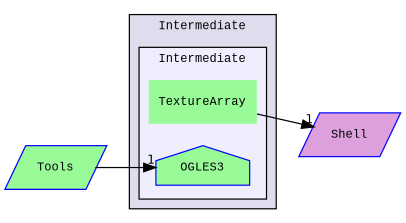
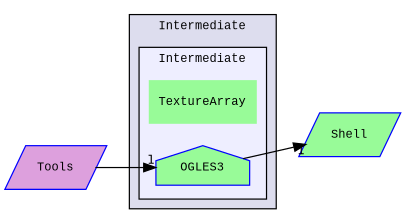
(284, 120) -> (258, 155)
(350, 135) -> (350, 135)
(56, 168) -> (56, 168)
